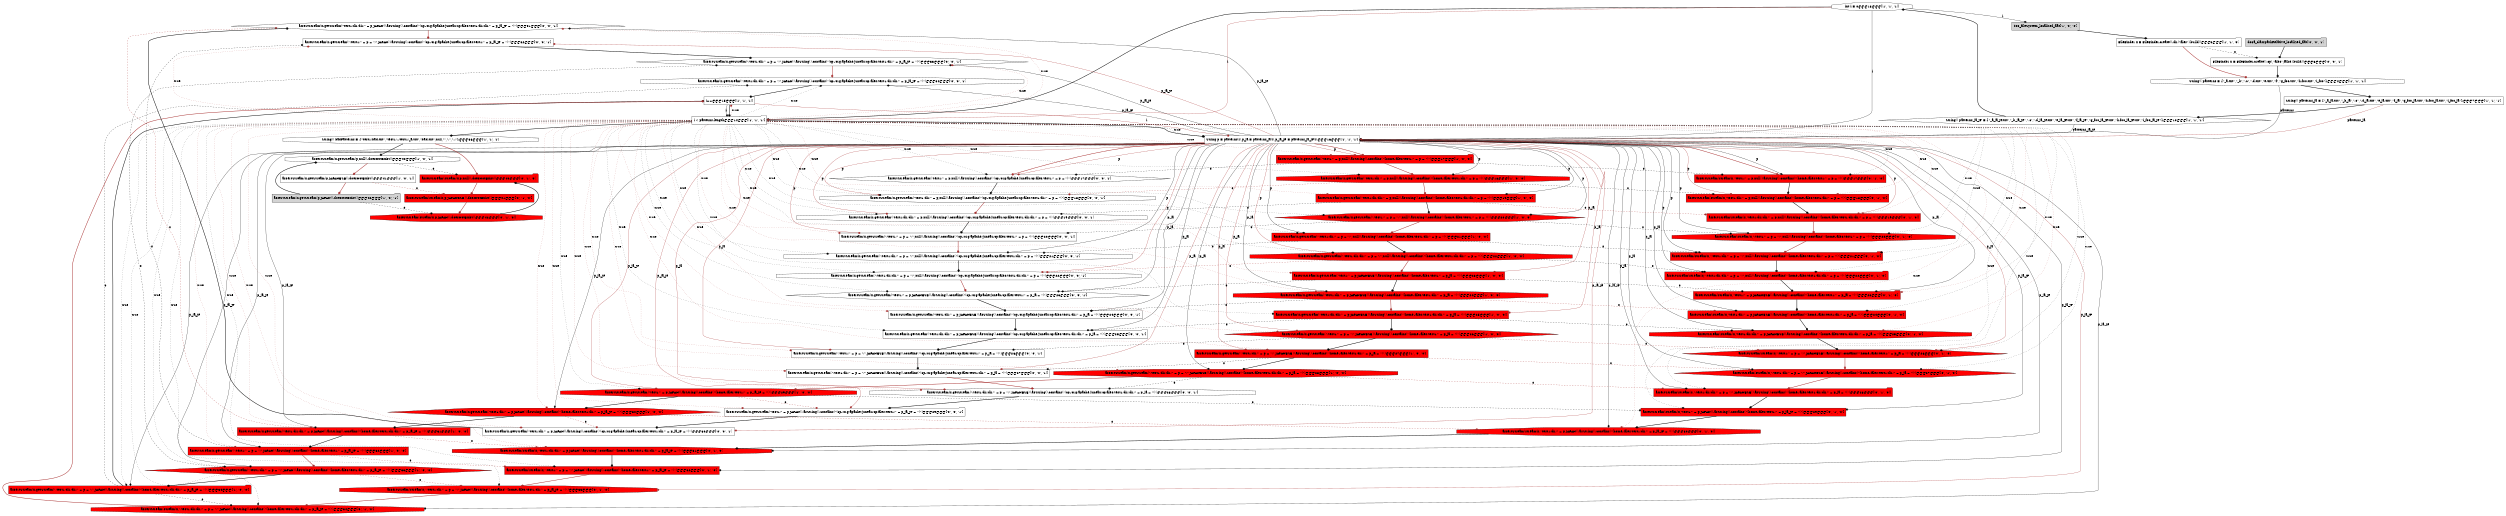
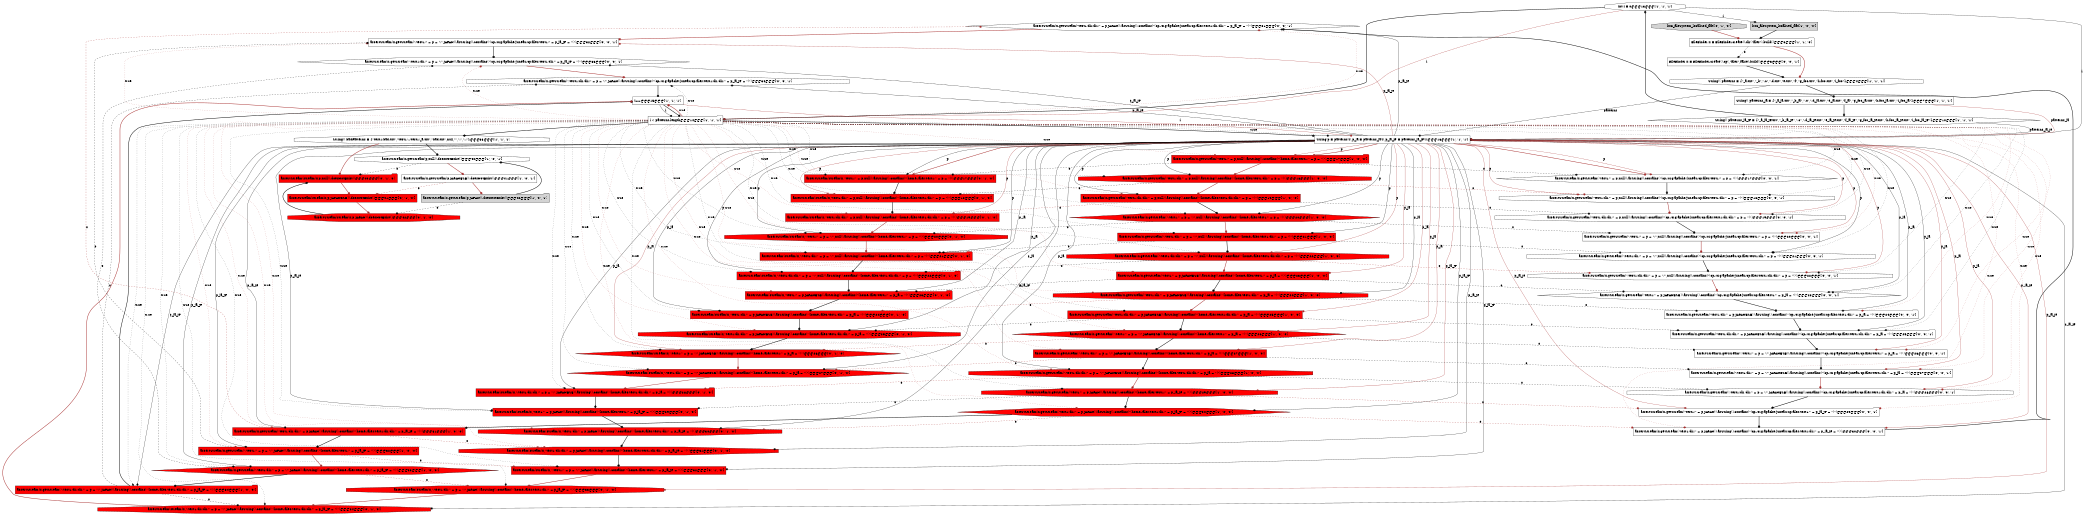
none -> (1699, 26)
(2286, 42) -> none
(729, 101) -> (658, 101)
(732, 111) -> (676, 110)
